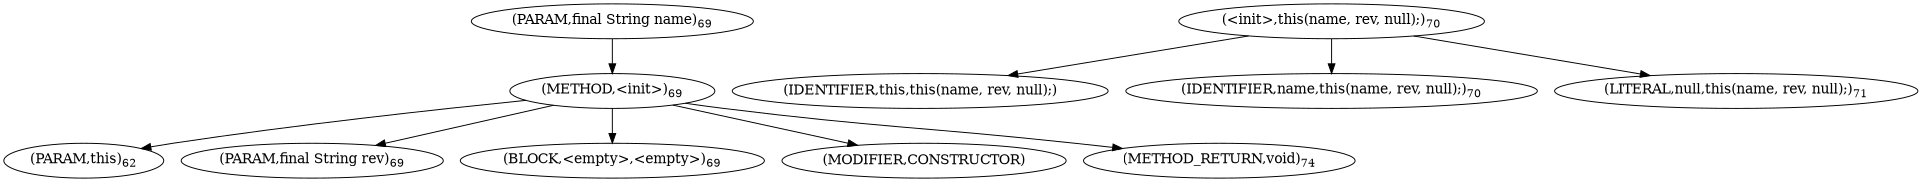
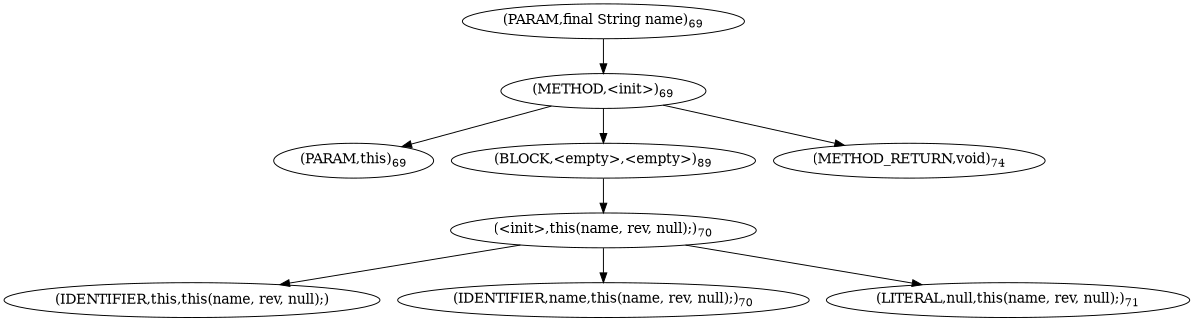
(130, 159) -> (400, 159)
(714, 159) -> (705, 159)
(312, 161) -> none
(924, 161) -> none
none -> (603, 191)
